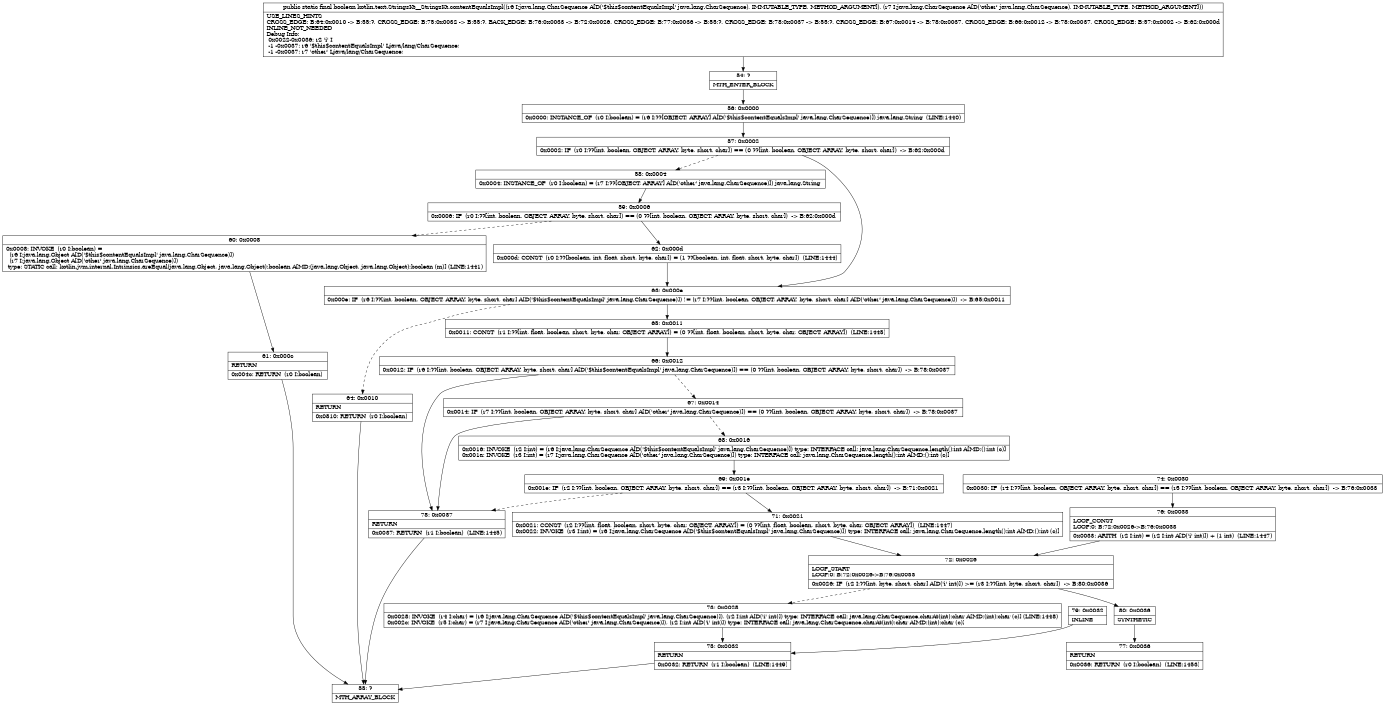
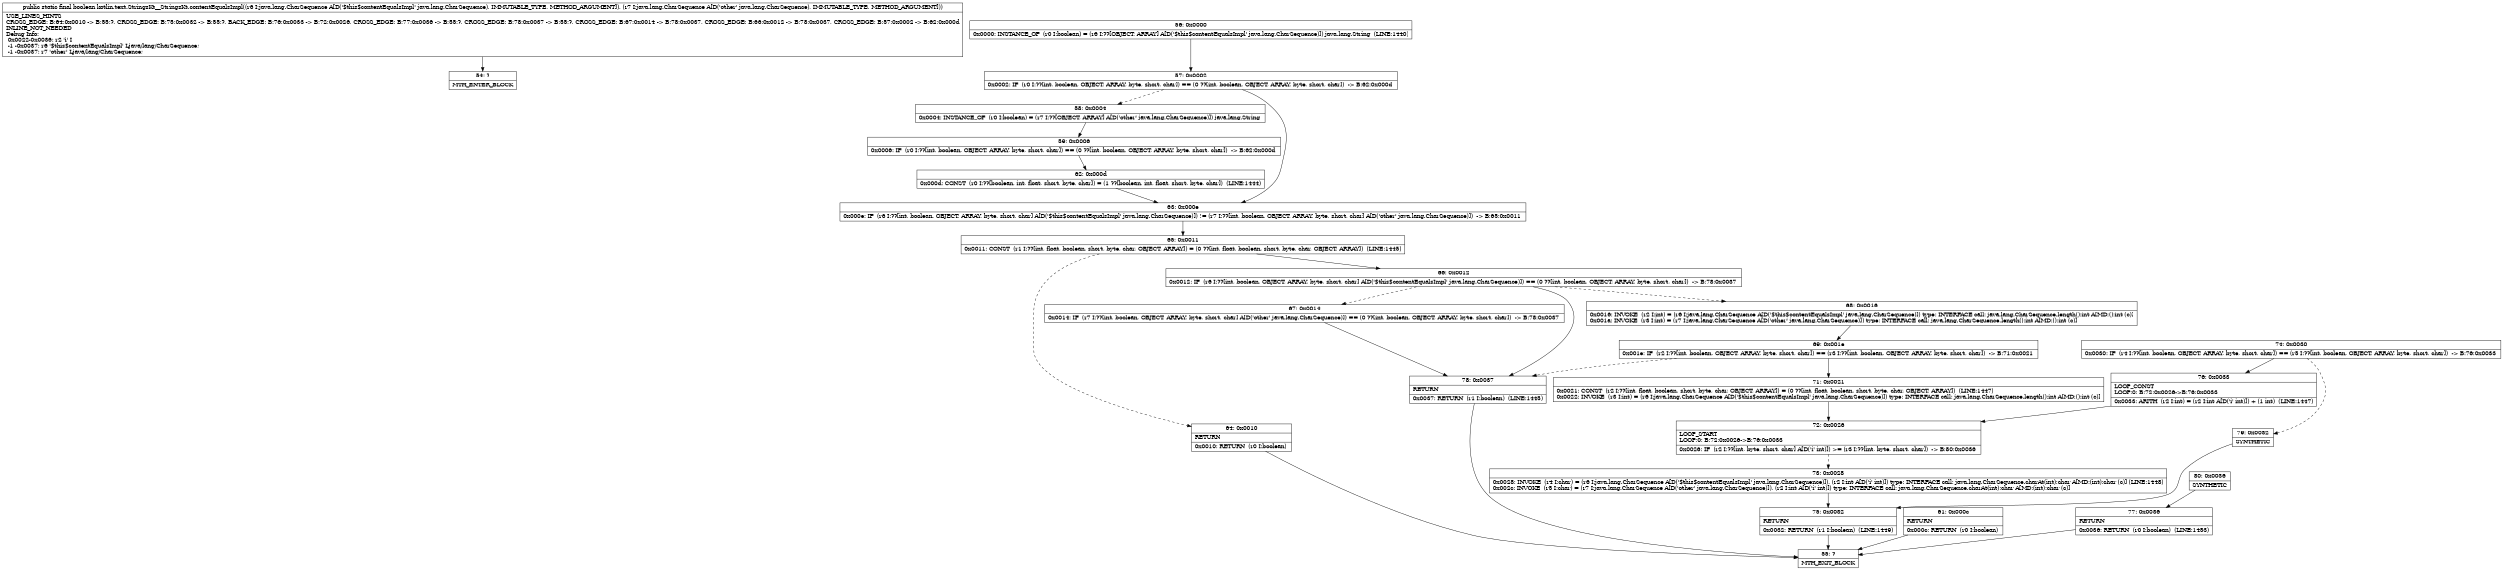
(743, 95) -> none
(244, 254) -> none
(419, 325) -> (1045, 369)
(278, 375) -> (1953, 530)
none -> (2321, 405)
(362, 417) -> (1242, 446)
(716, 425) -> (1638, 294)
none -> (1969, 542)
(1087, 596) -> none
(1082, 620) -> (2253, 442)
(365, 698) -> (1828, 563)
